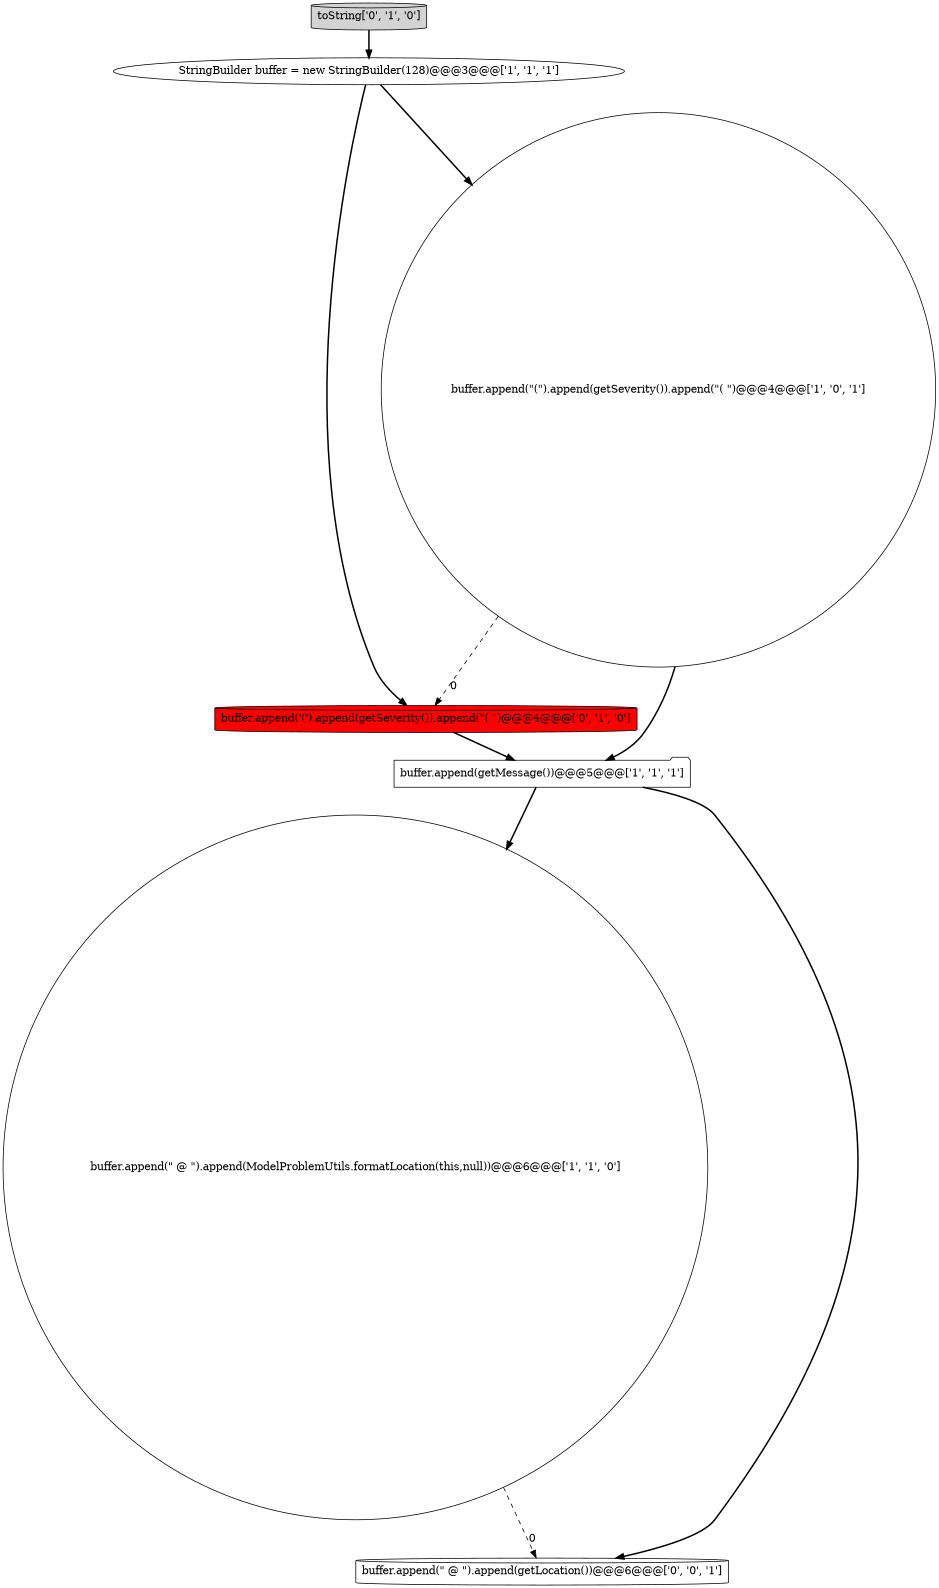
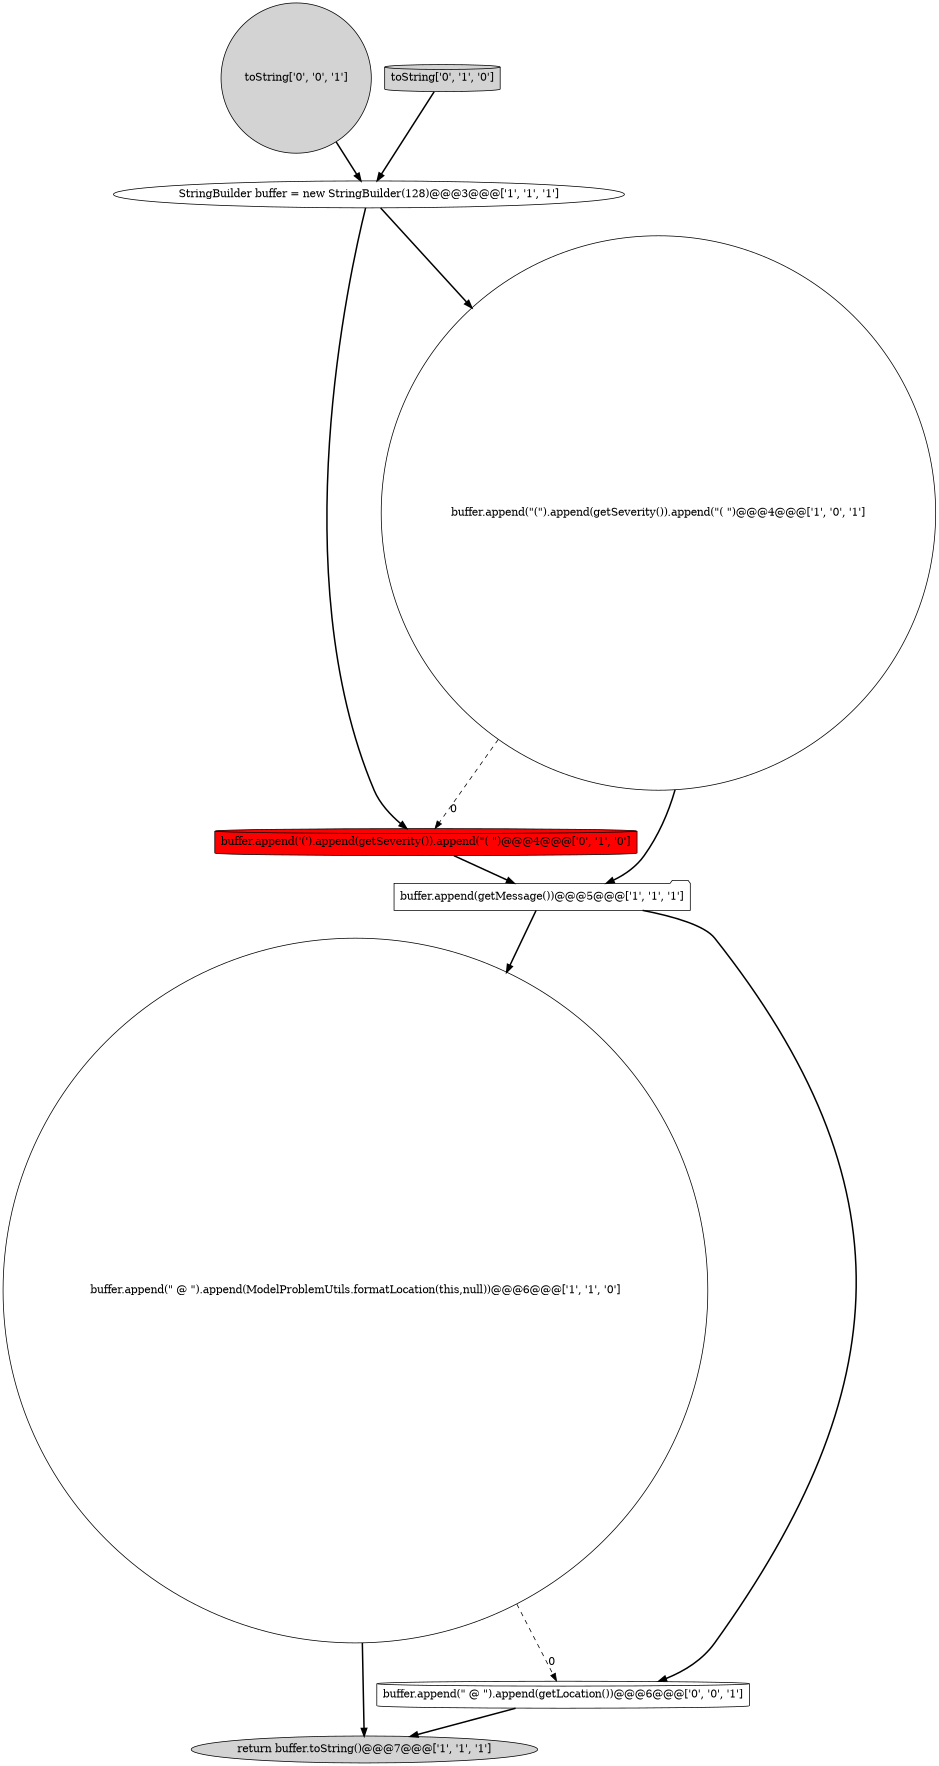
none -> (296, 78)
none -> (364, 1749)
